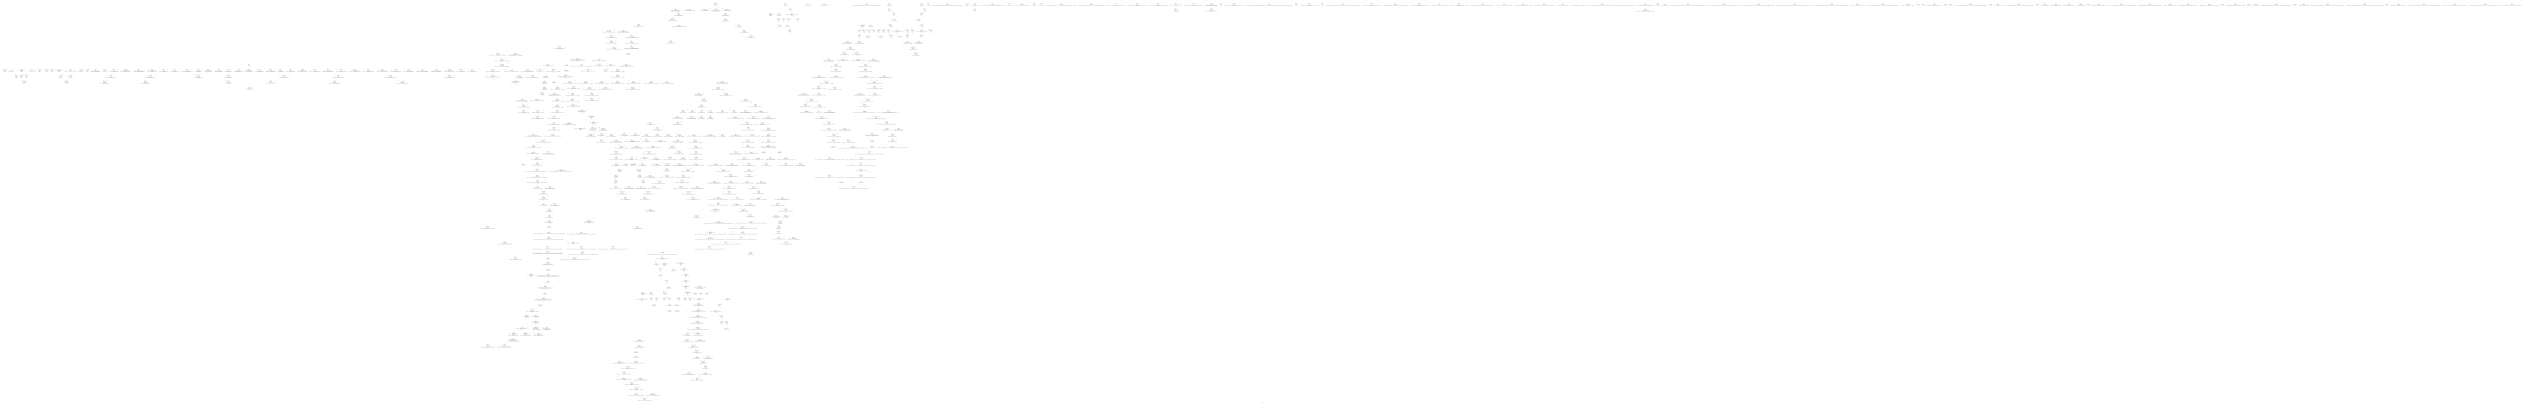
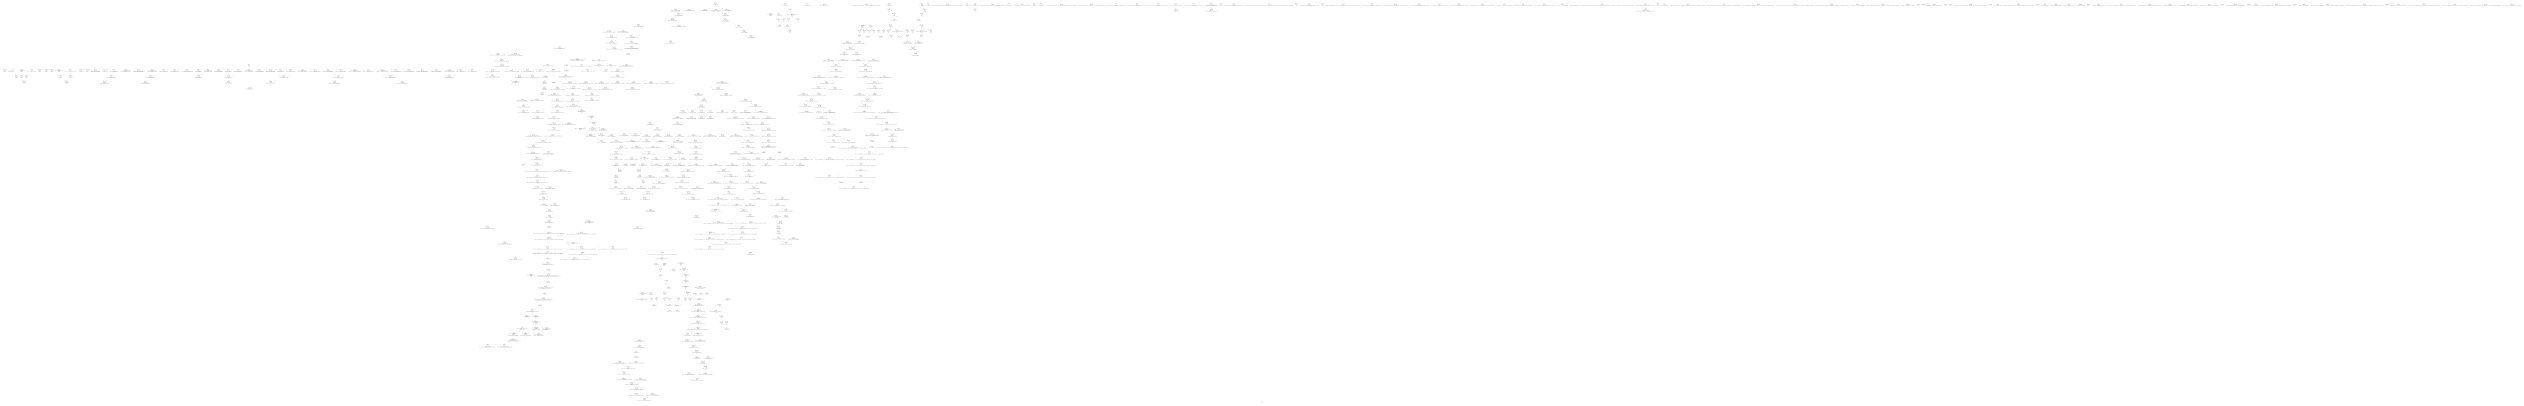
none -> (805, 159)
